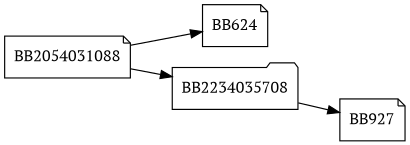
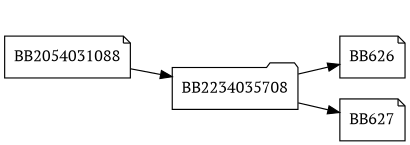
(235, 26) -> none
none -> (372, 57)
(372, 120) -> (372, 120)
